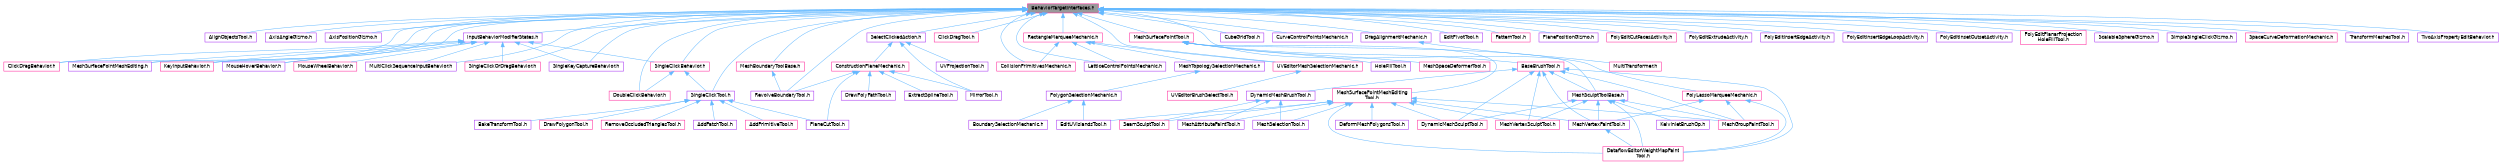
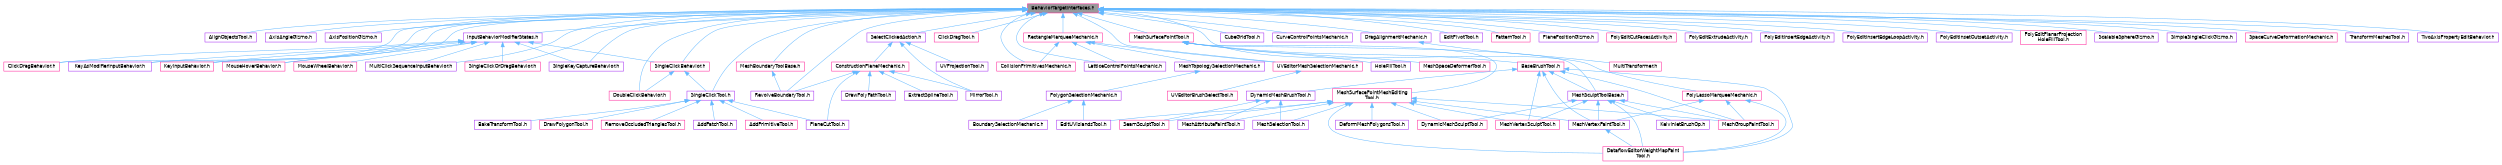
(110, 67) -> (110, 67)
(254, 67) -> (254, 67)
(1494, 97) -> none
